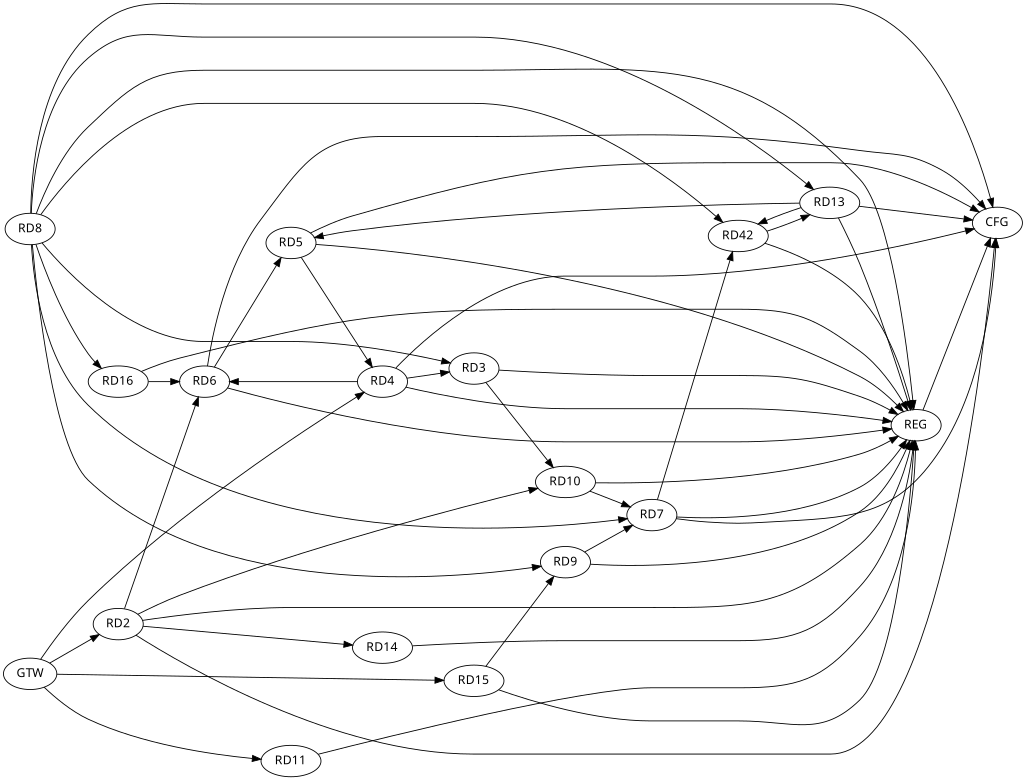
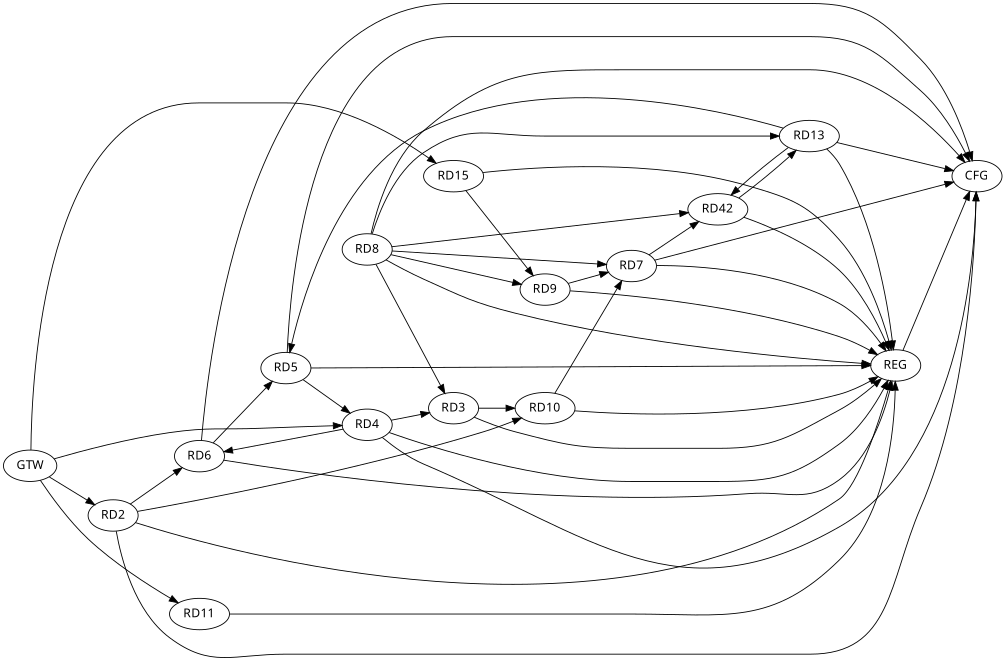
(118, 382) -> none
(382, 648) -> none
